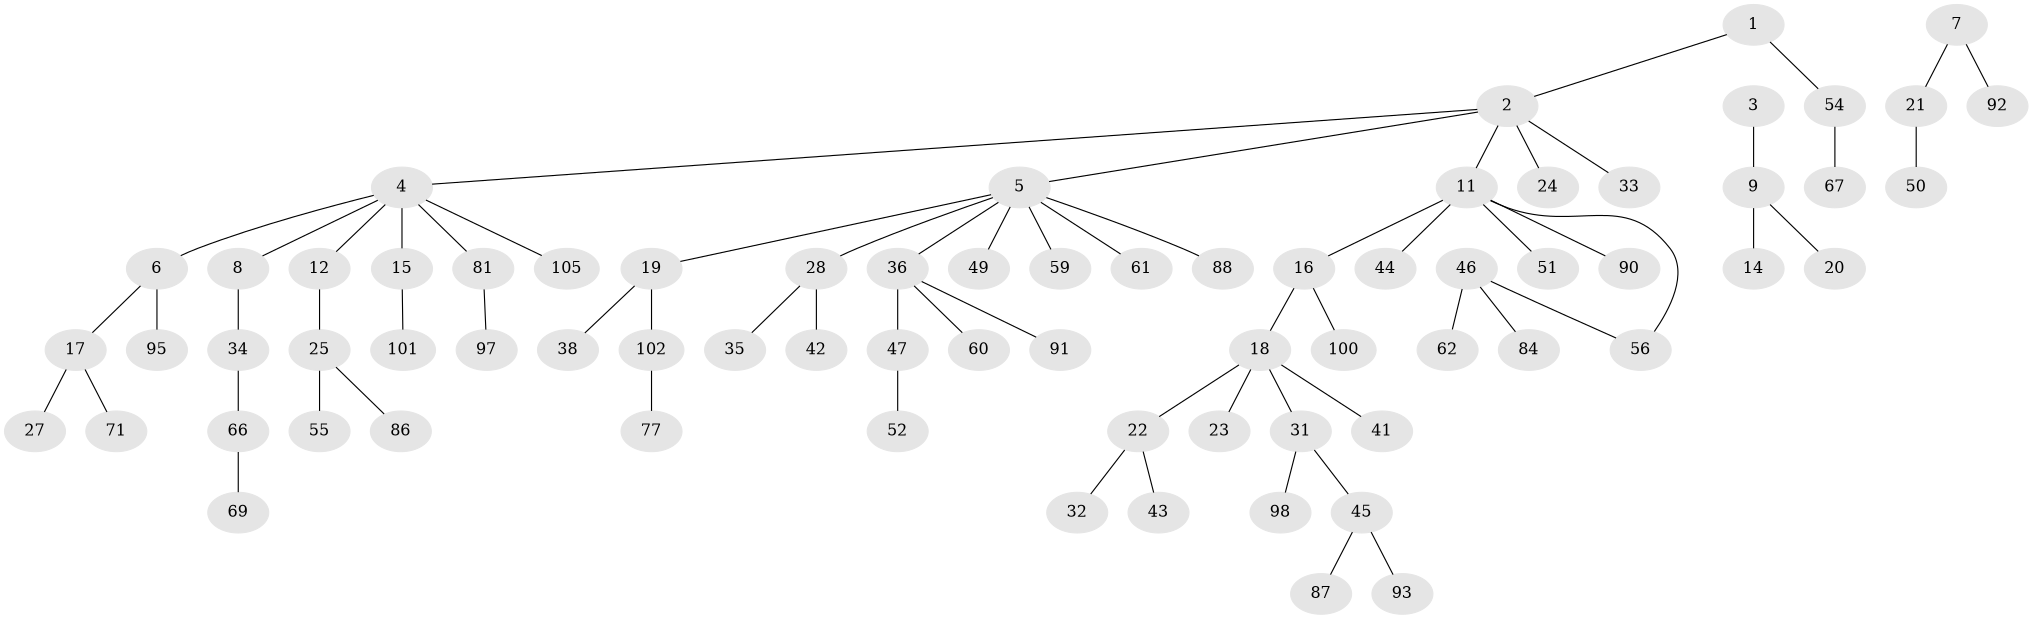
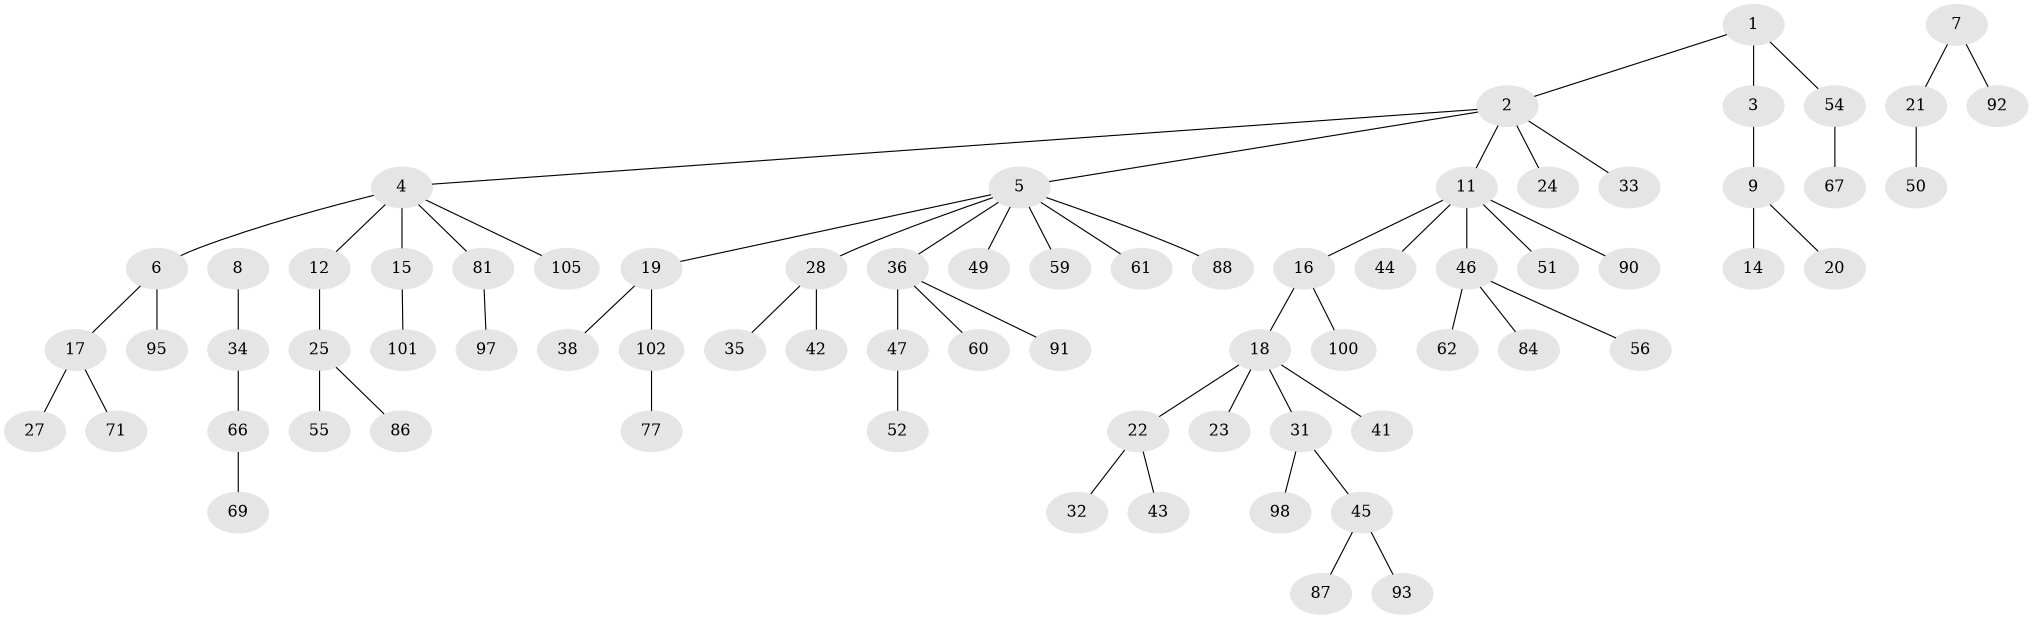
none -> (1754, 66)
(1629, 219) -> (1467, 228)
(320, 228) -> none
